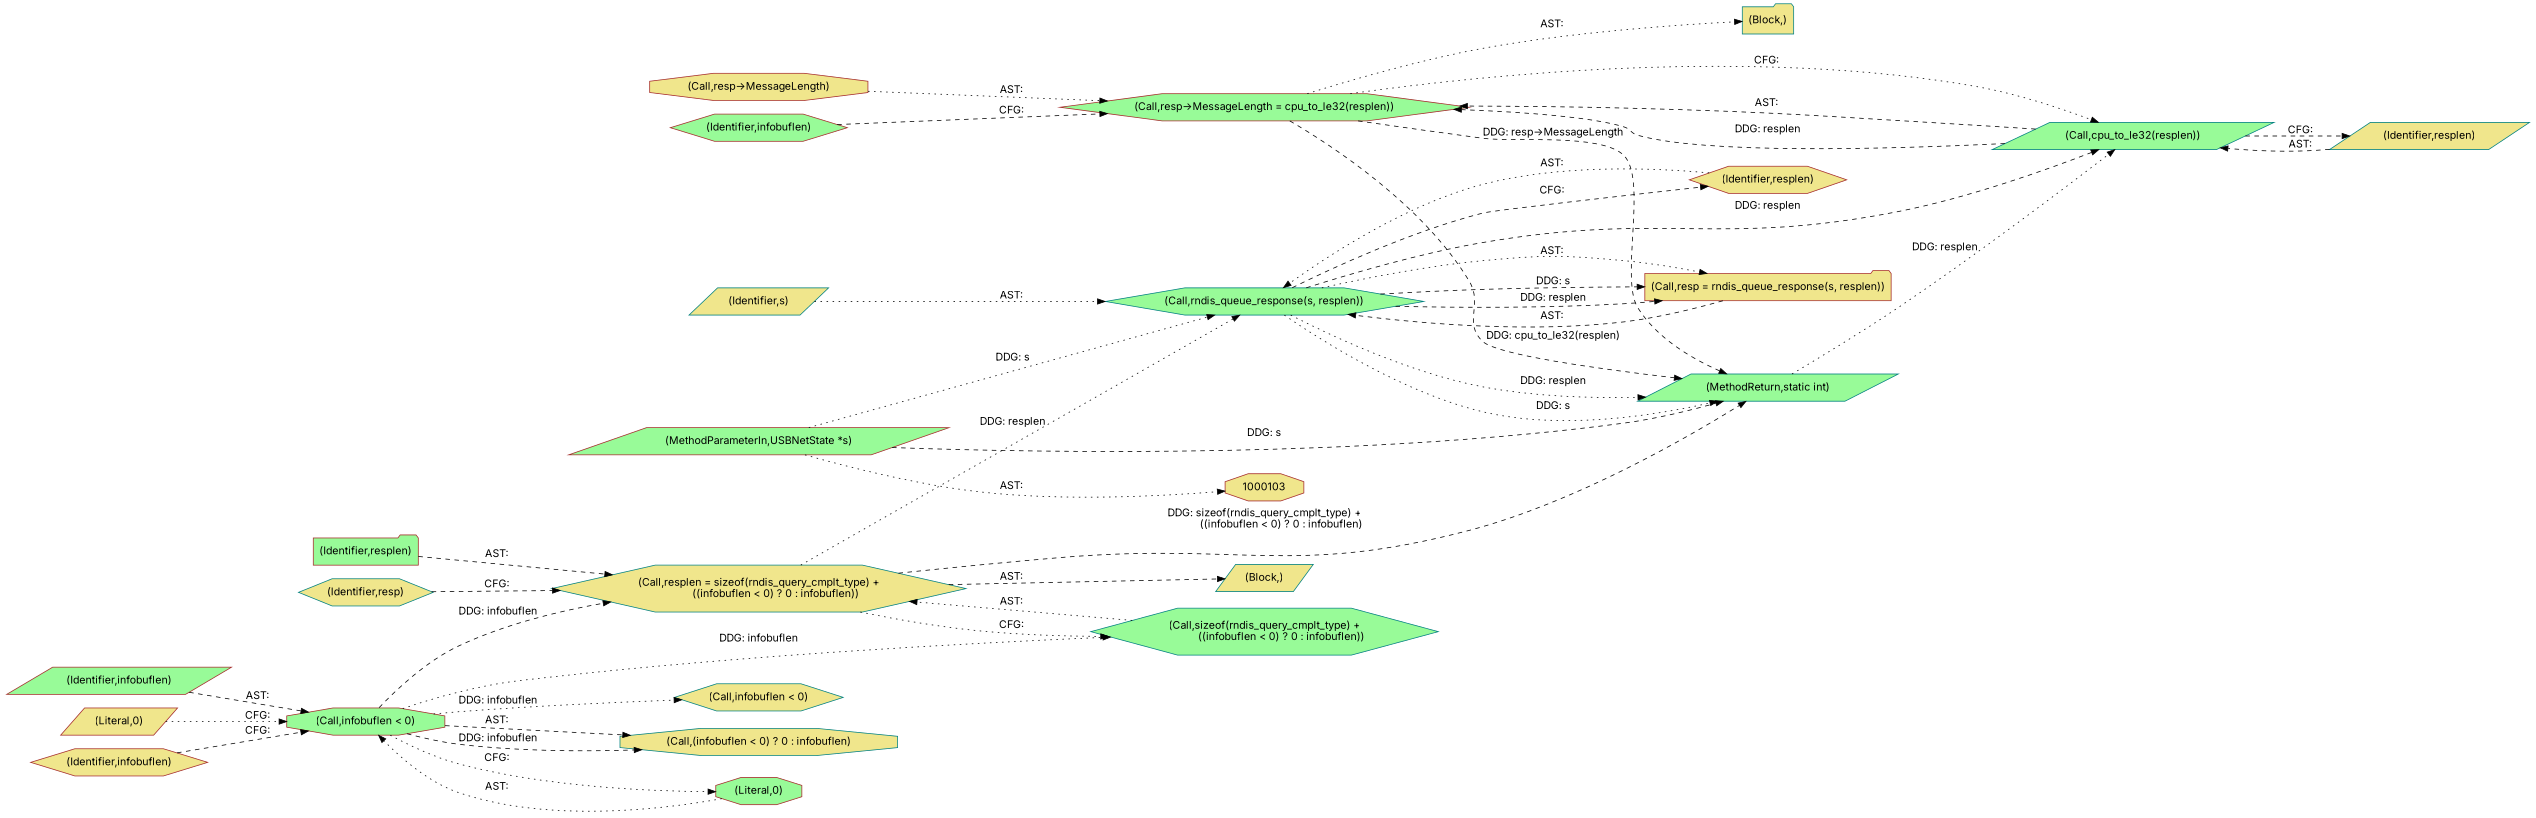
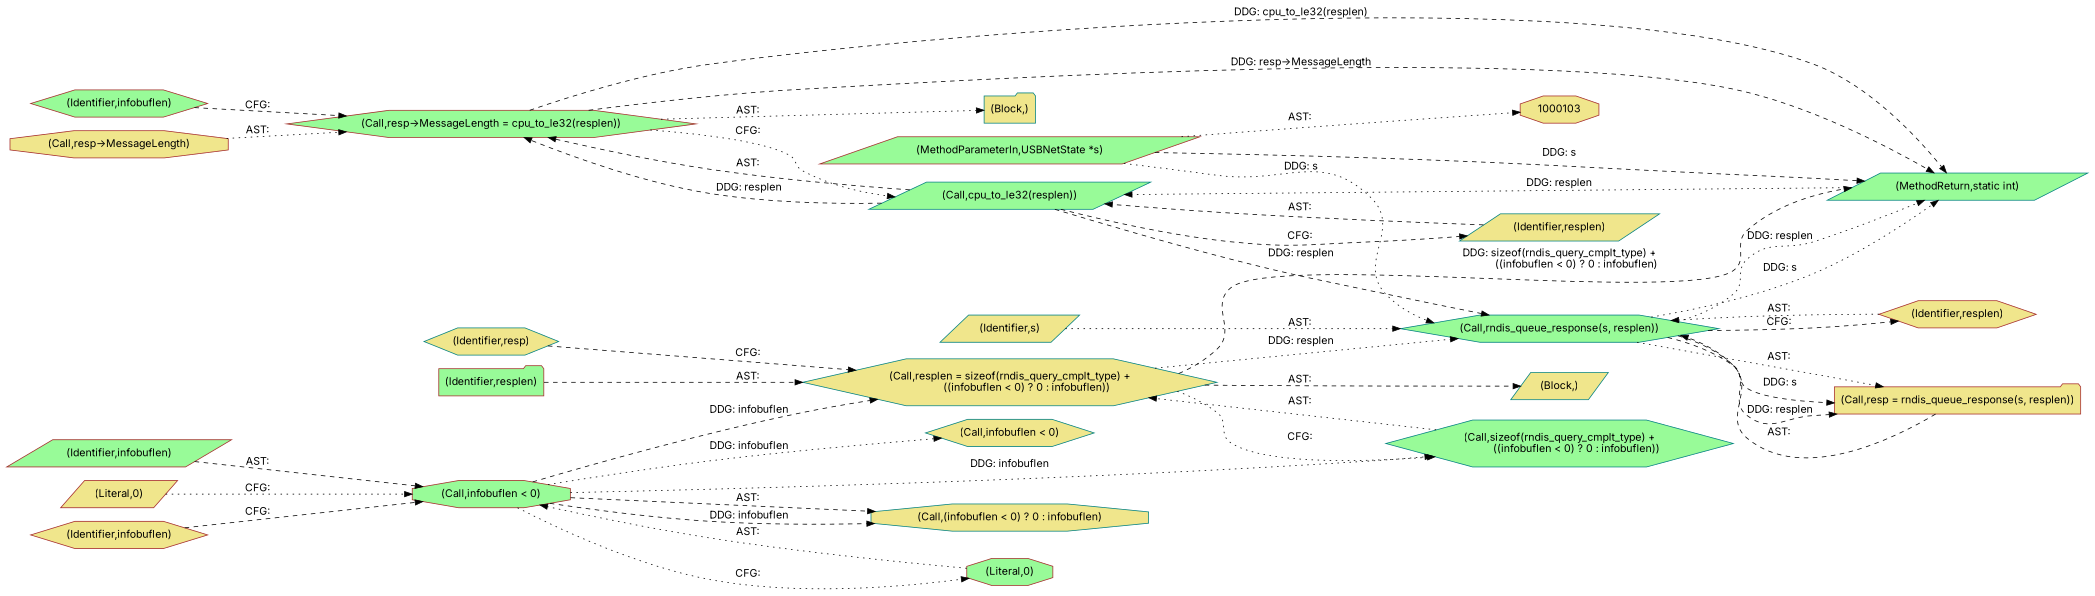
(1701, 229) -> (1267, 268)
